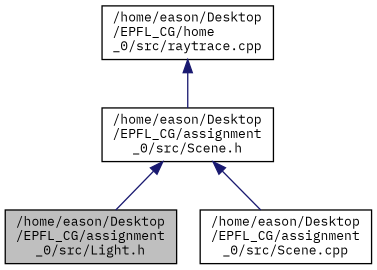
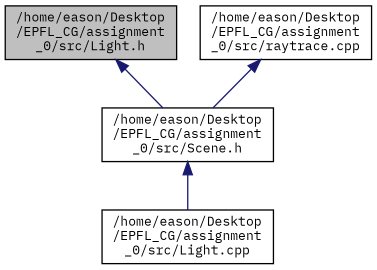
(188, 33) -> (286, 33)
(135, 191) -> (144, 89)
(286, 237) -> (188, 237)
